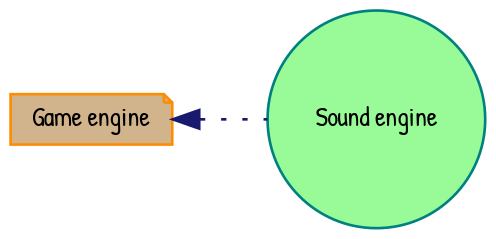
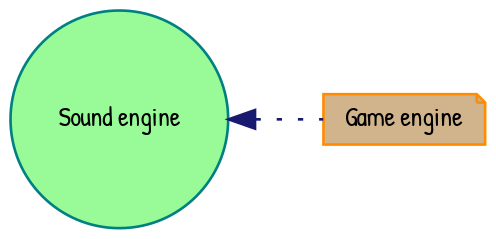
(234, 119) -> (289, 119)
